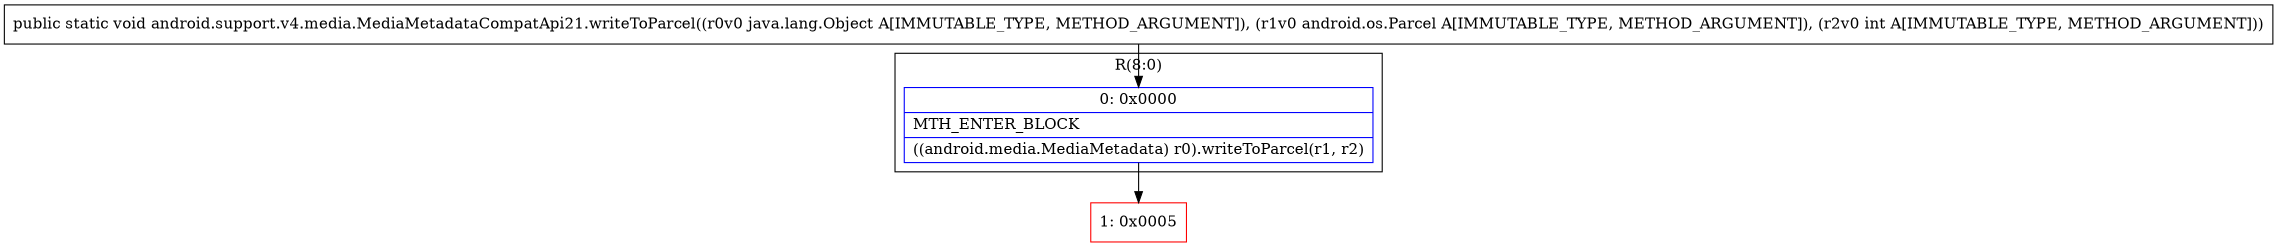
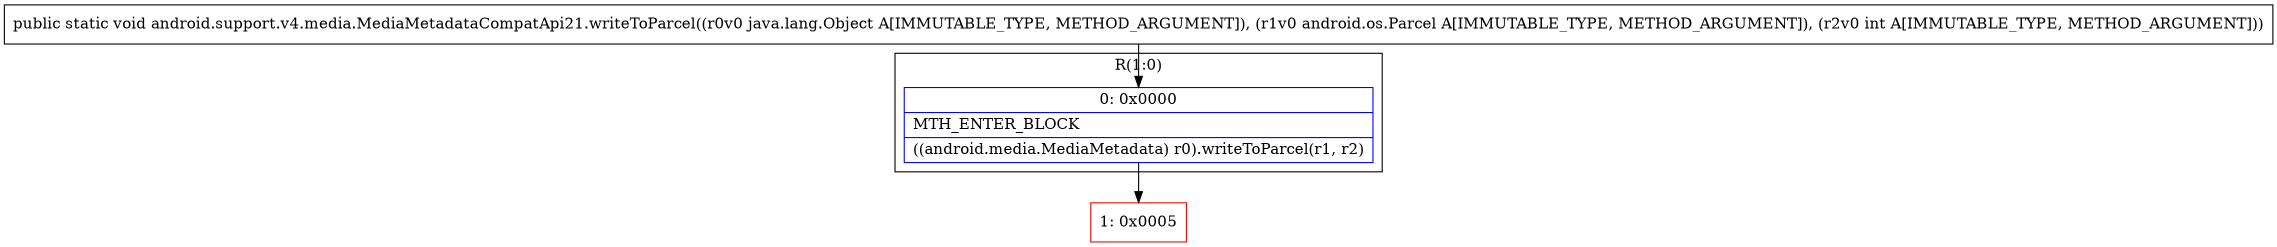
(1139, 66) -> (1139, 66)
